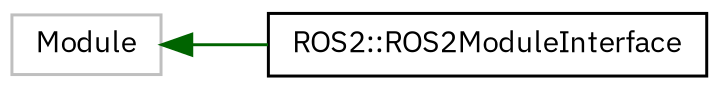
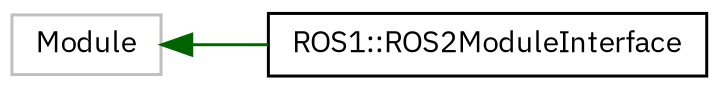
(488, 45) -> (488, 45)
